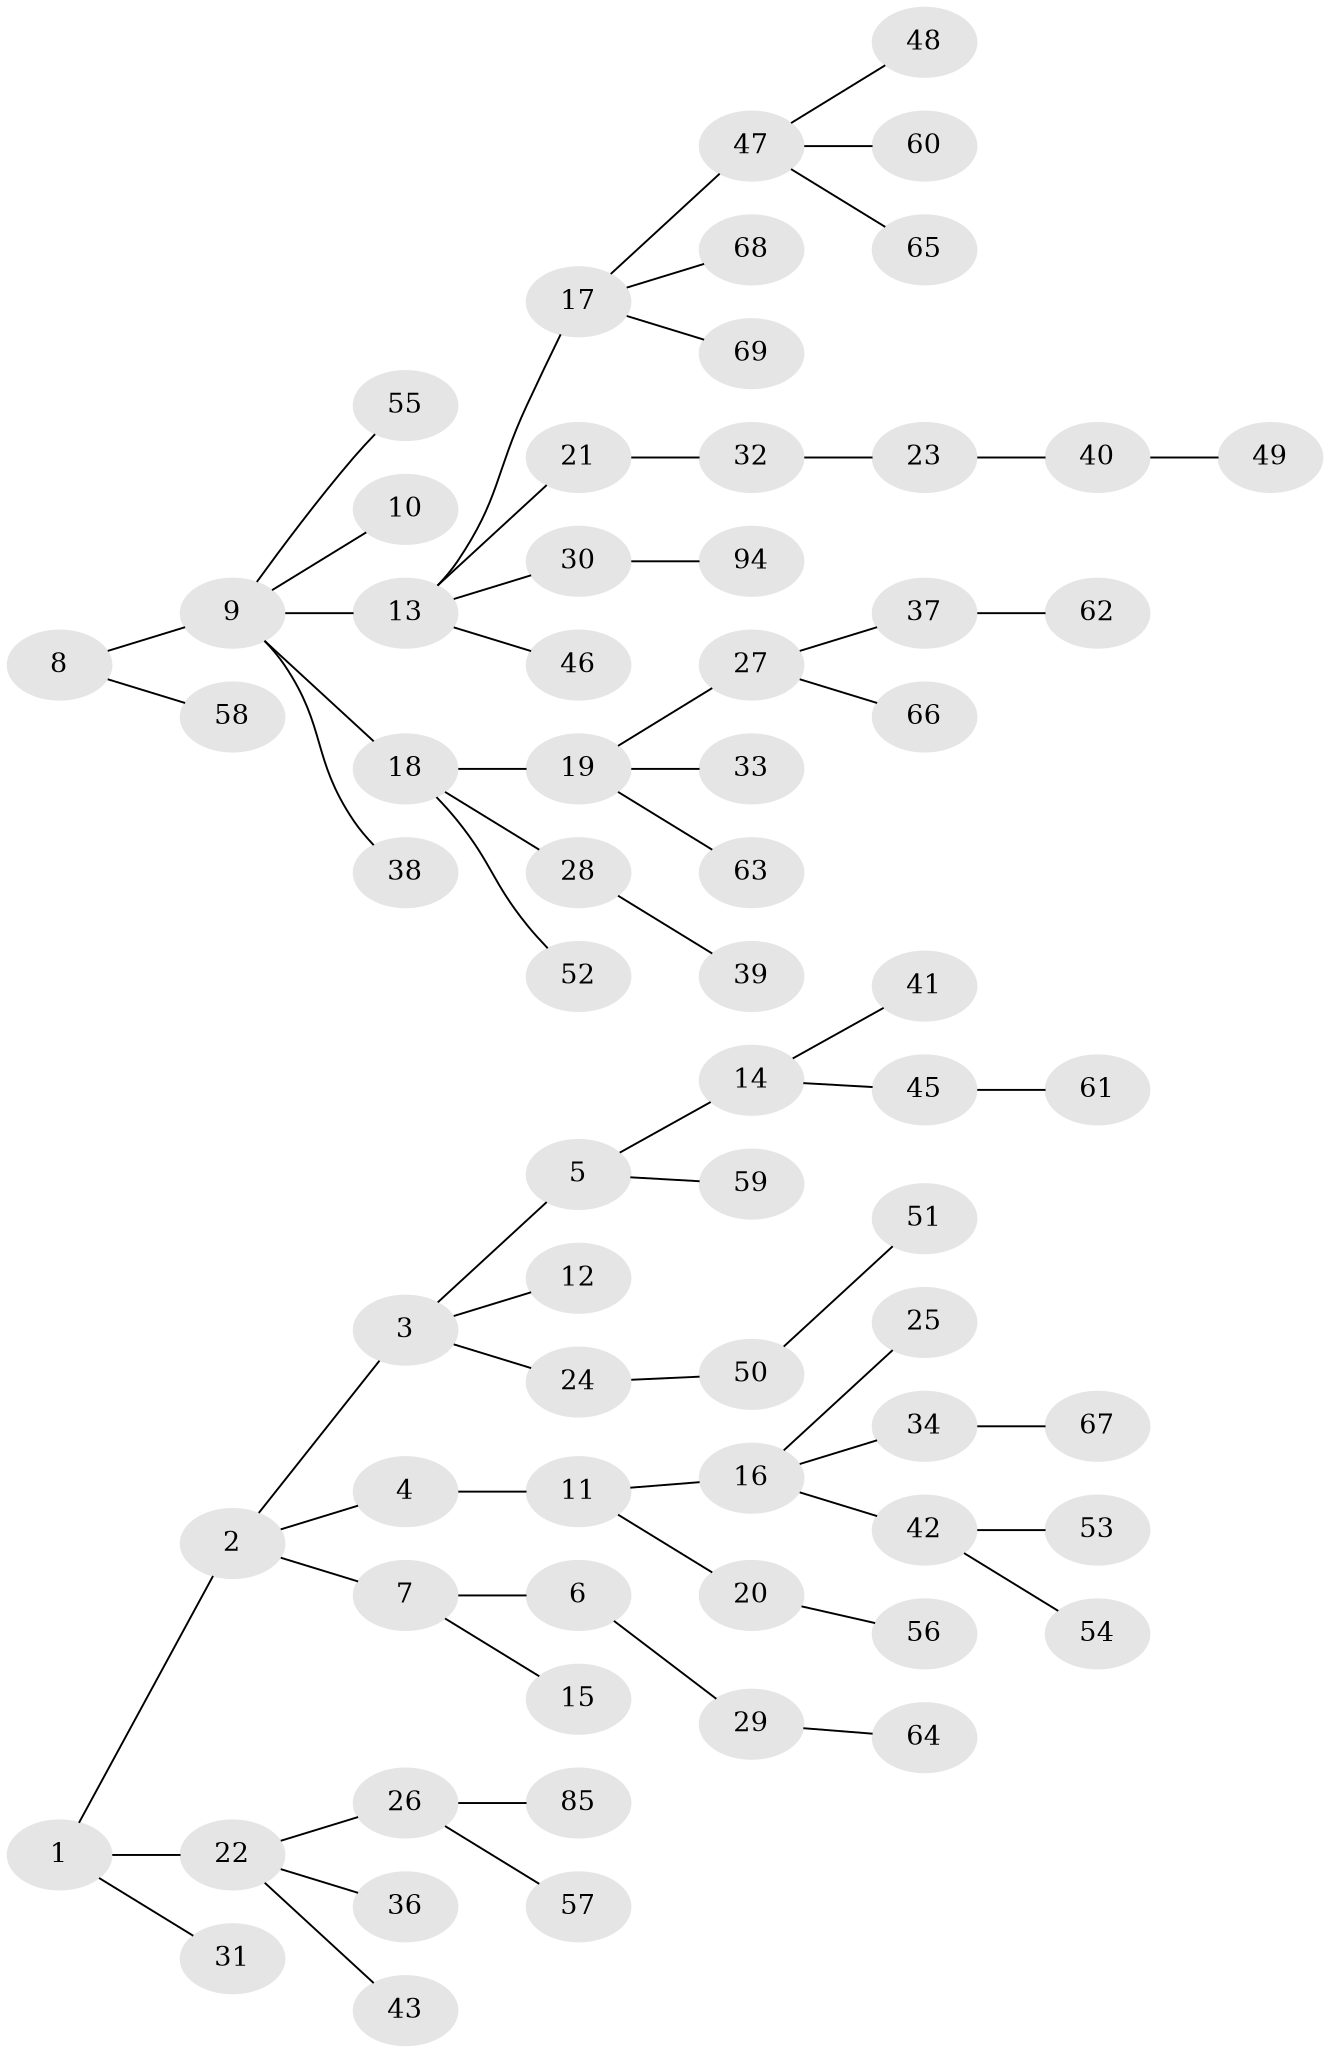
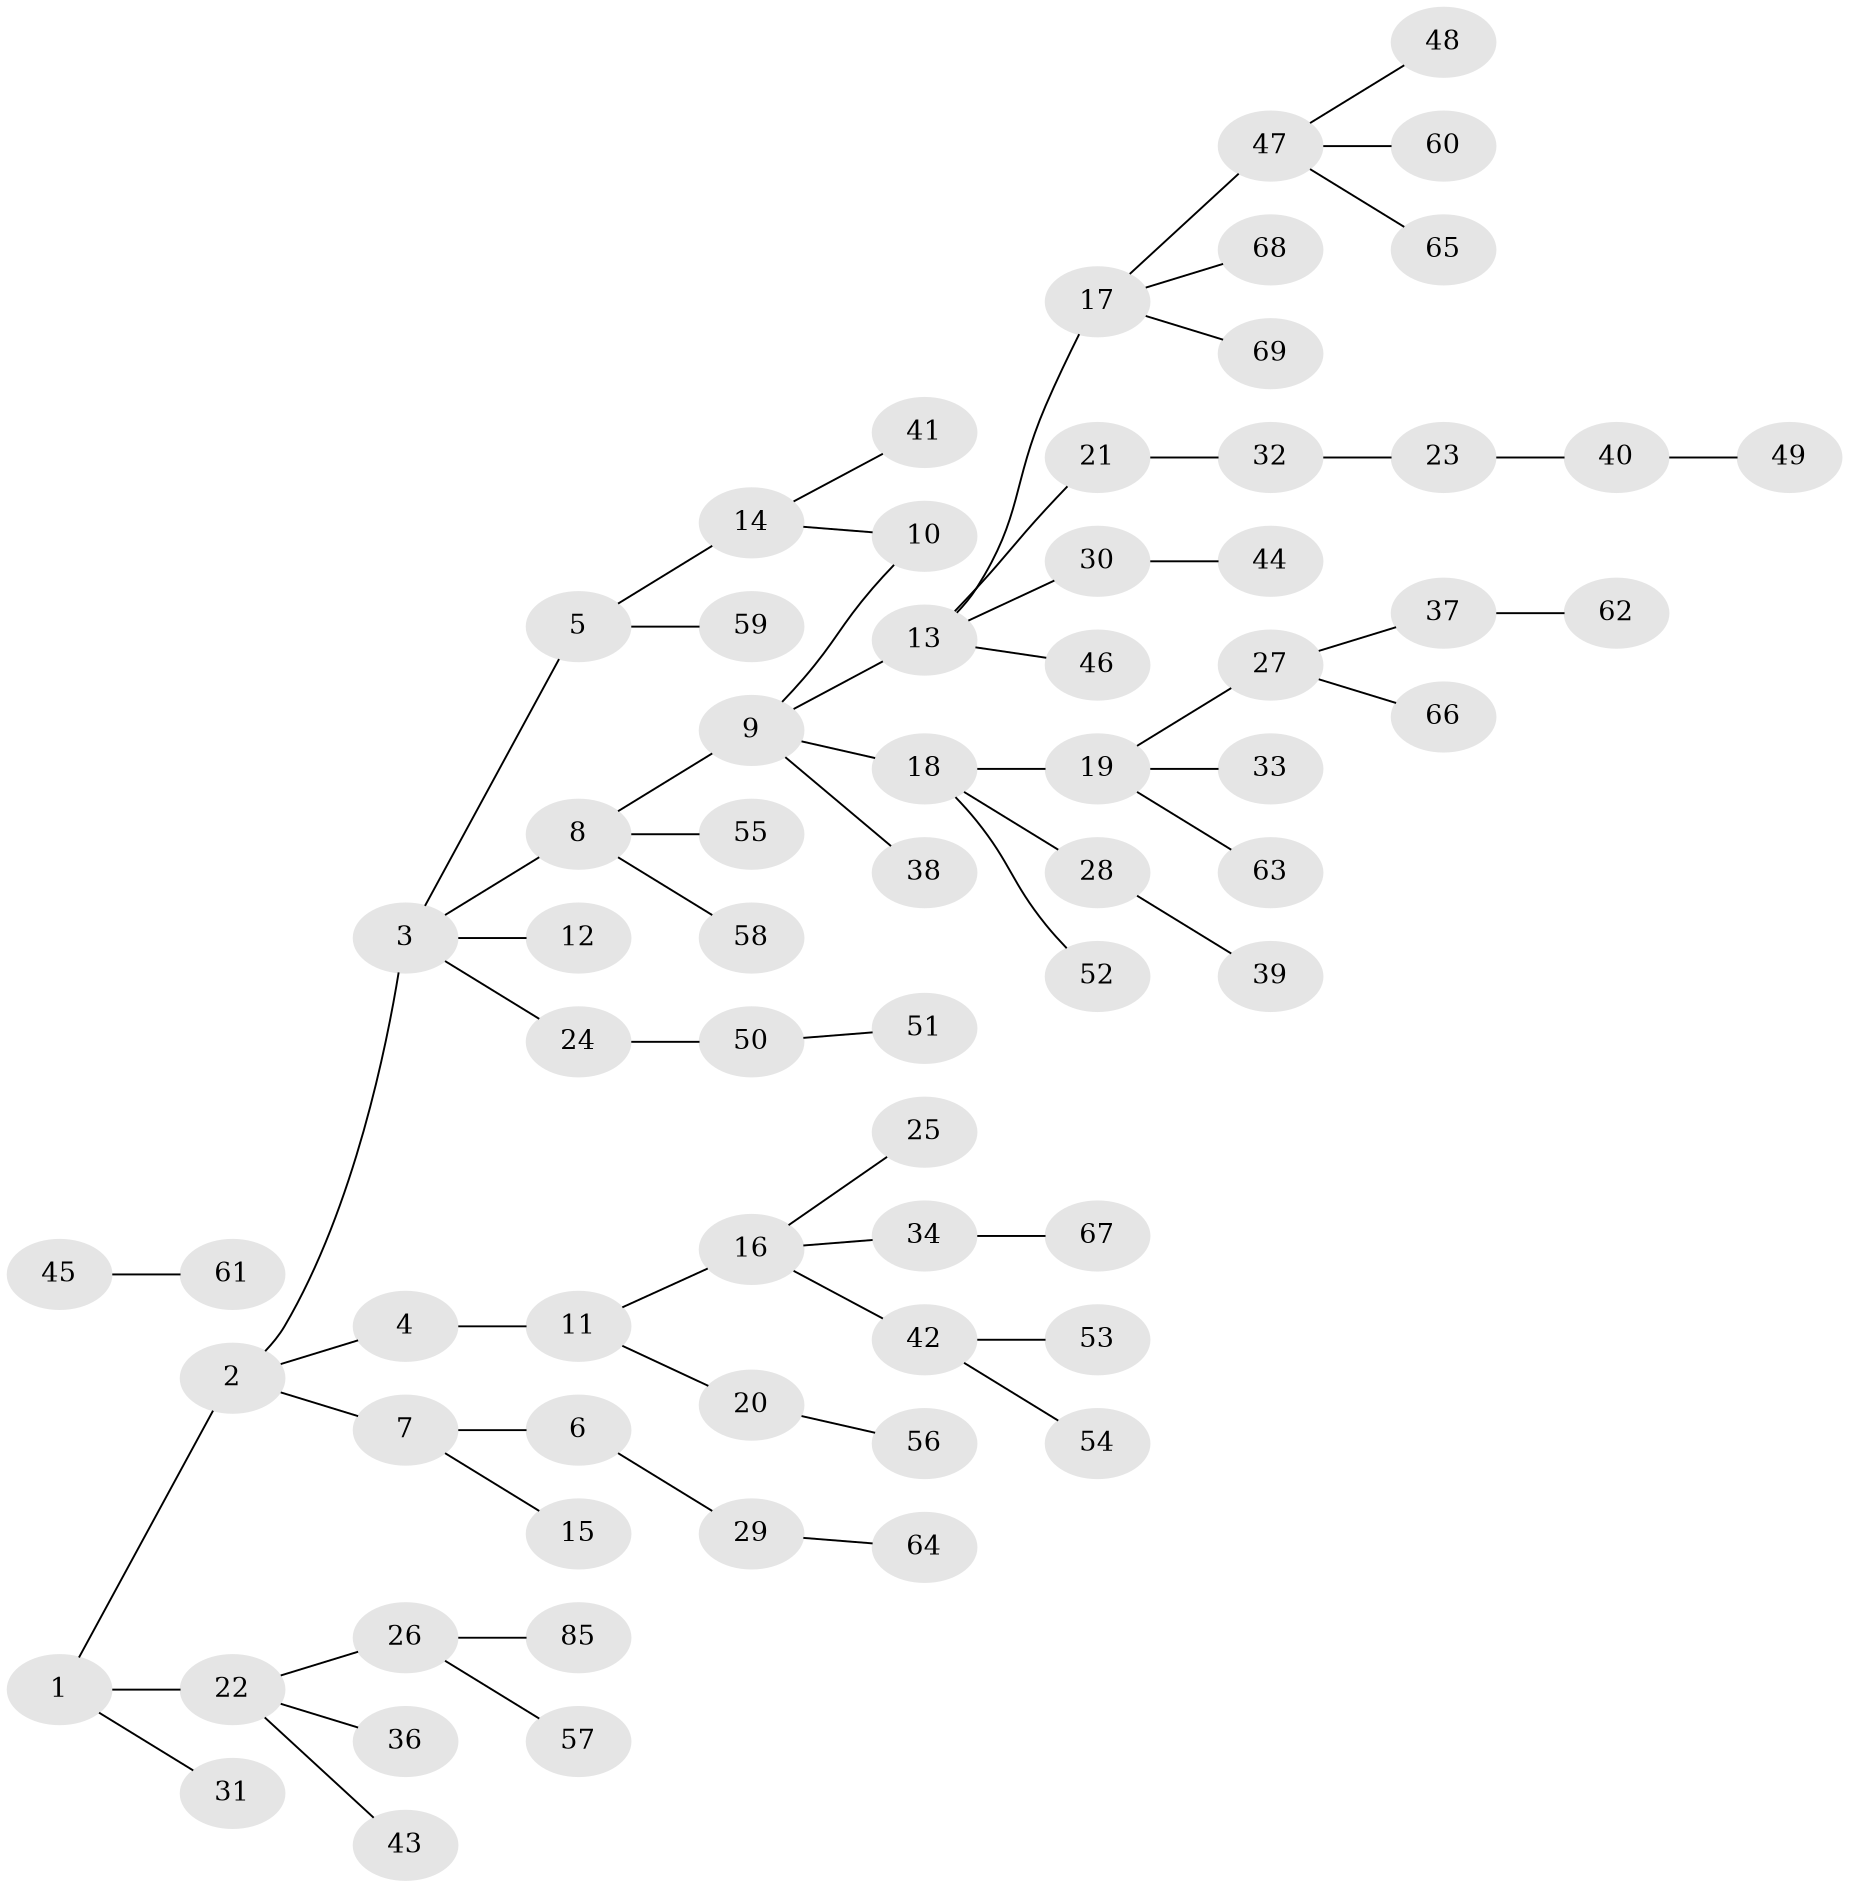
(314, 506) -> (665, 834)
(752, 561) -> (1271, 561)
none -> (492, 886)
(838, 1085) -> (838, 530)
